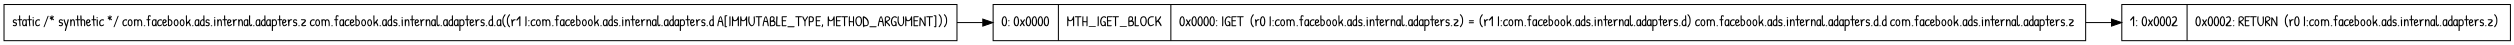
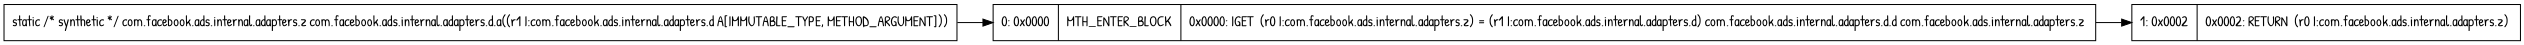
(1115, 22) -> (1120, 22)
